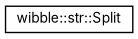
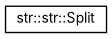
(69, 19) -> (56, 19)
